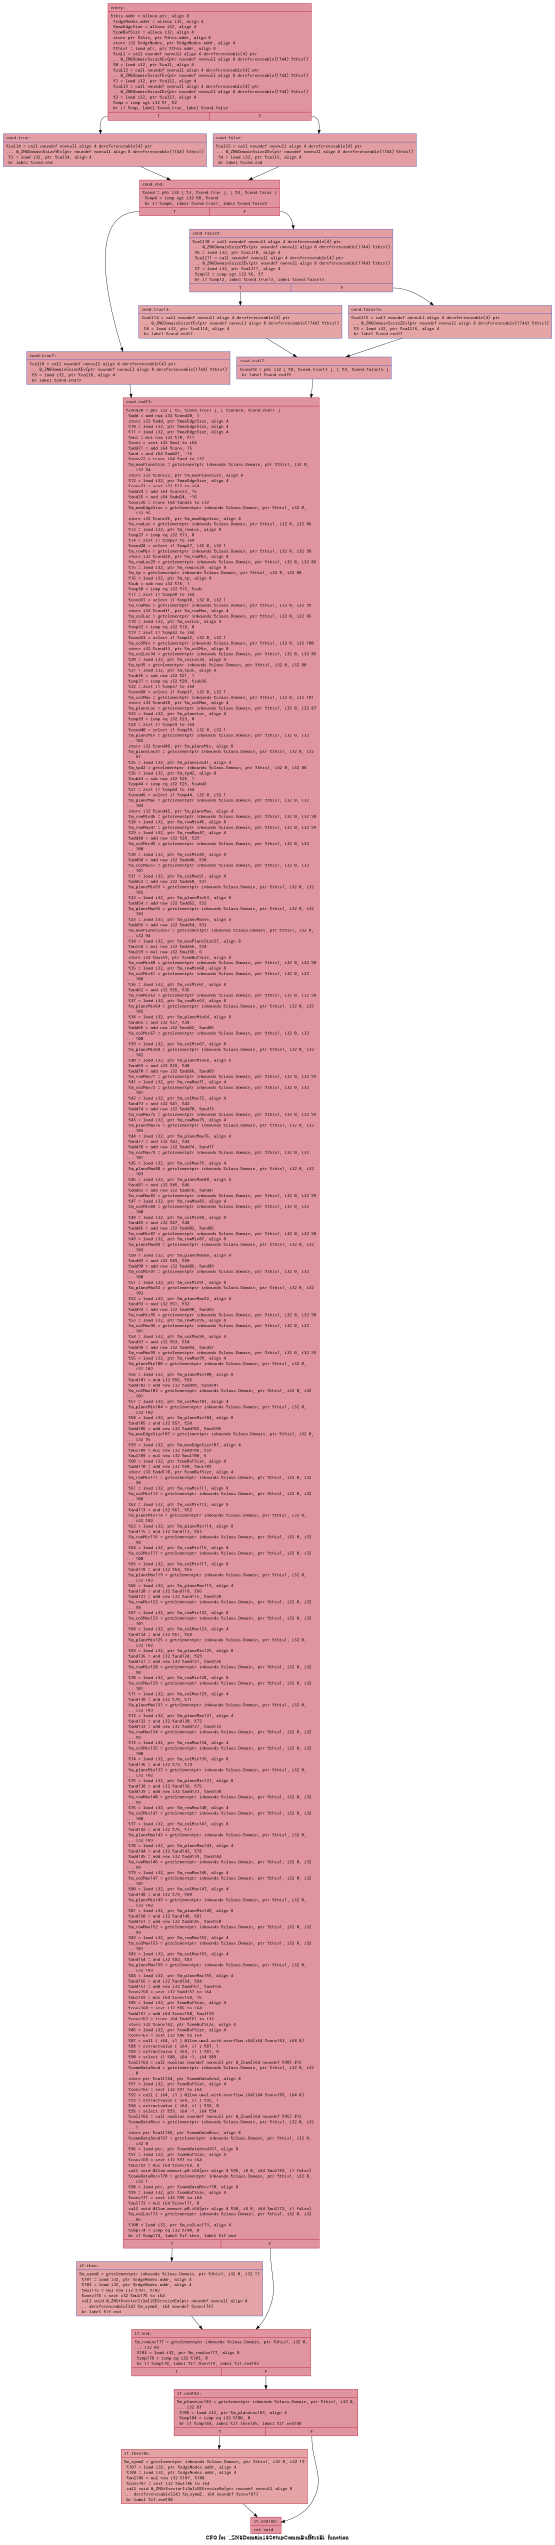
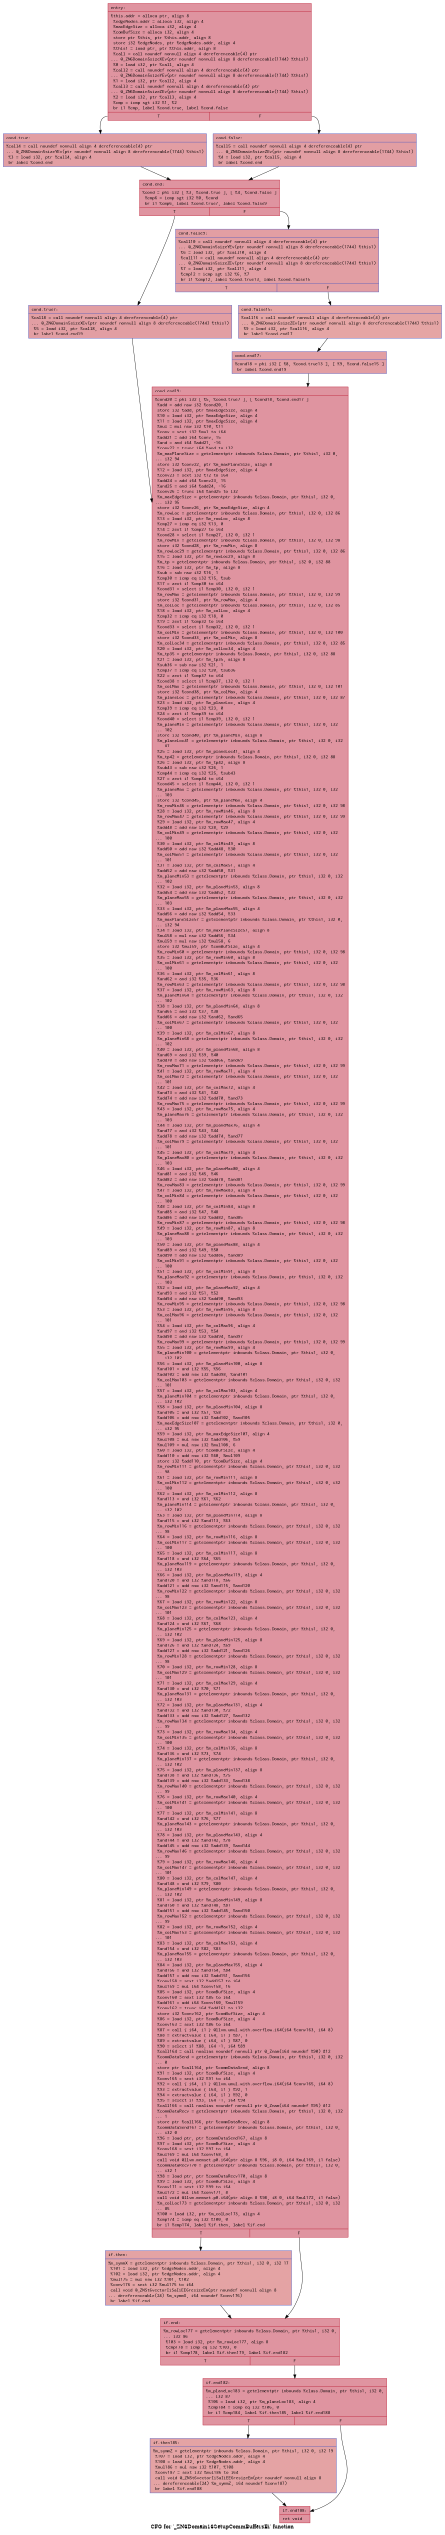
(240, 322) -> none
(214, 2476) -> (243, 2466)
